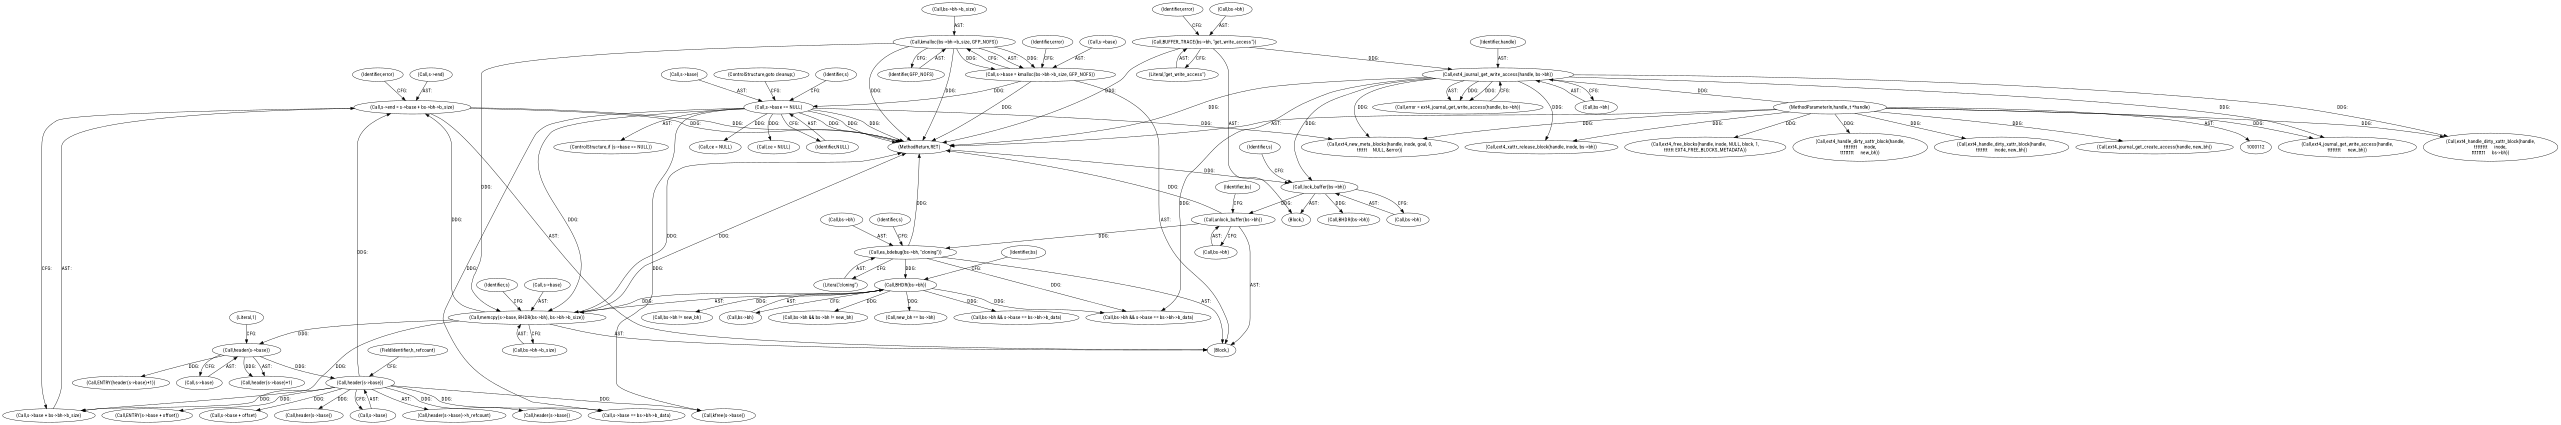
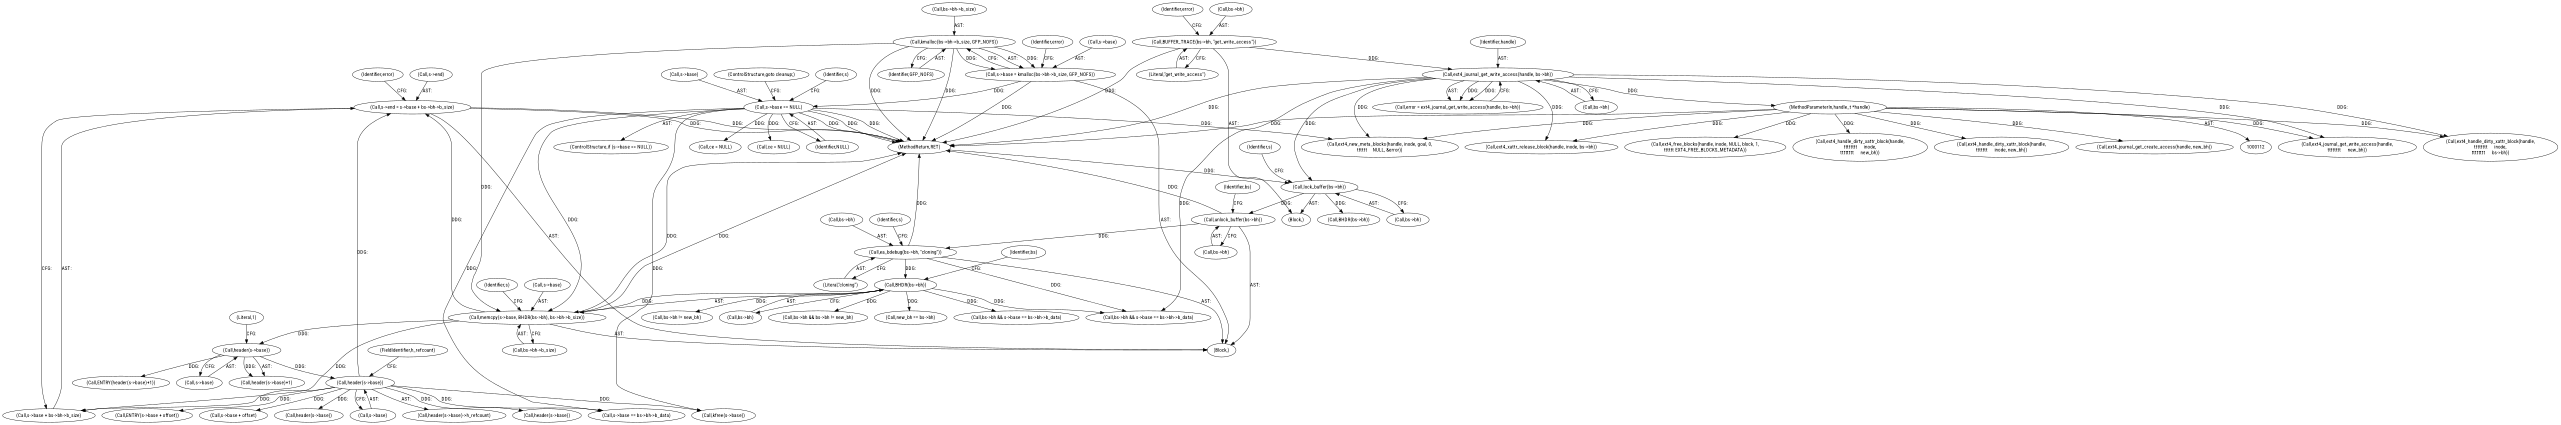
(1671, 91) -> (1657, 97)
(1277, 124) -> (1277, 124)
